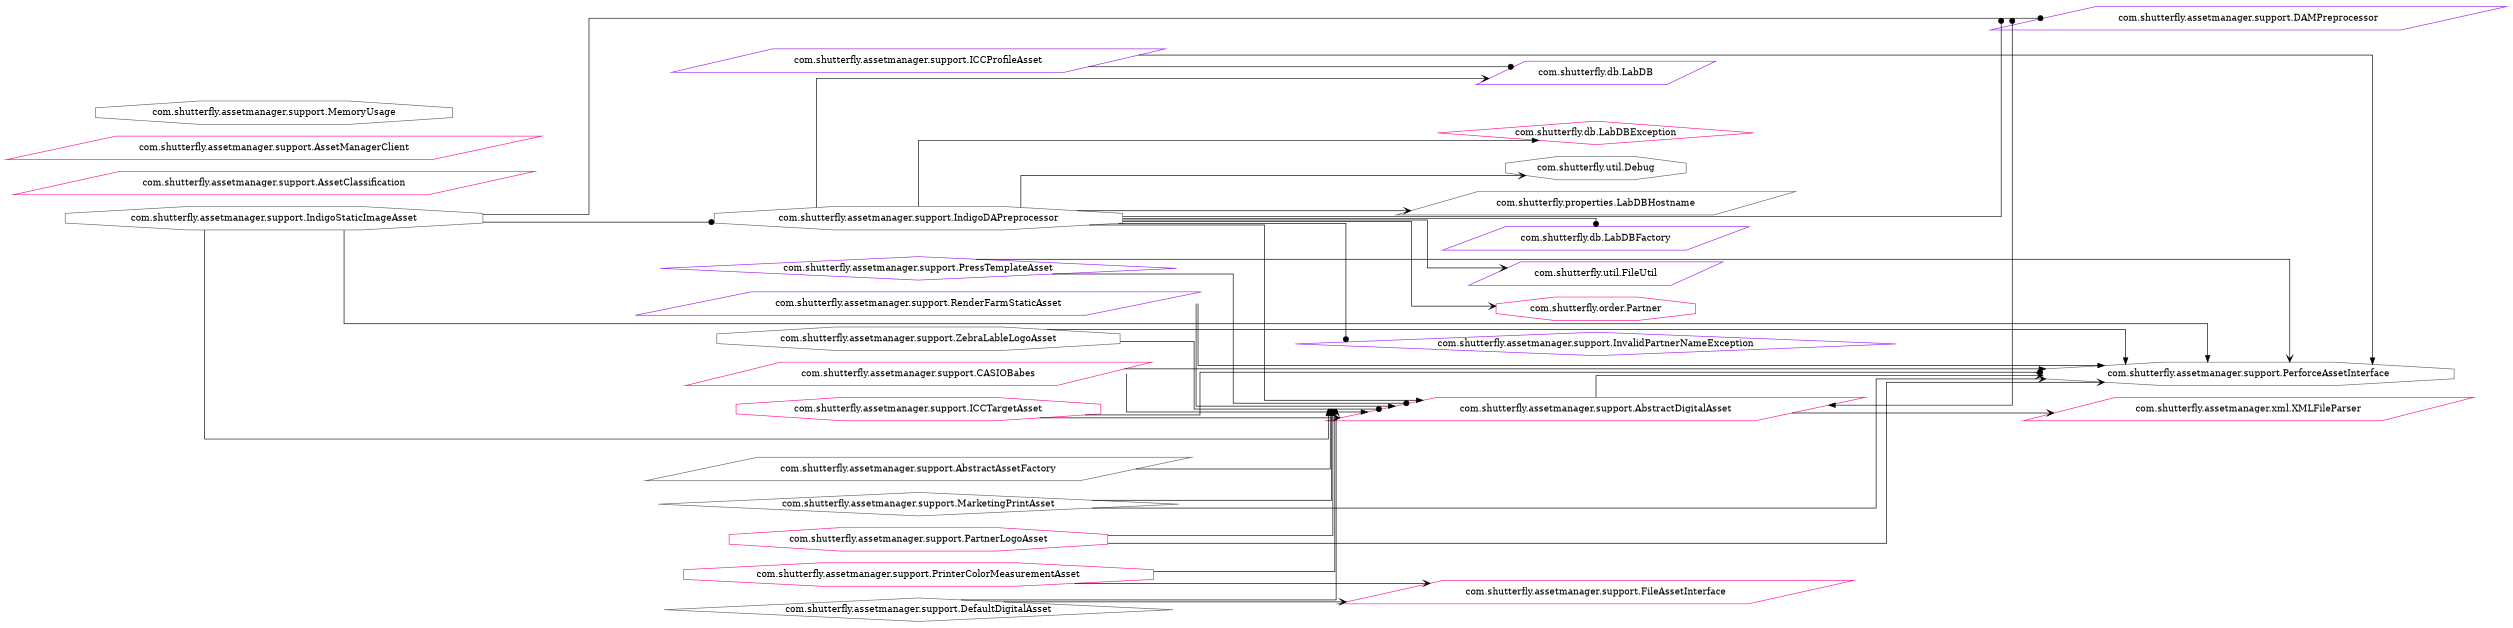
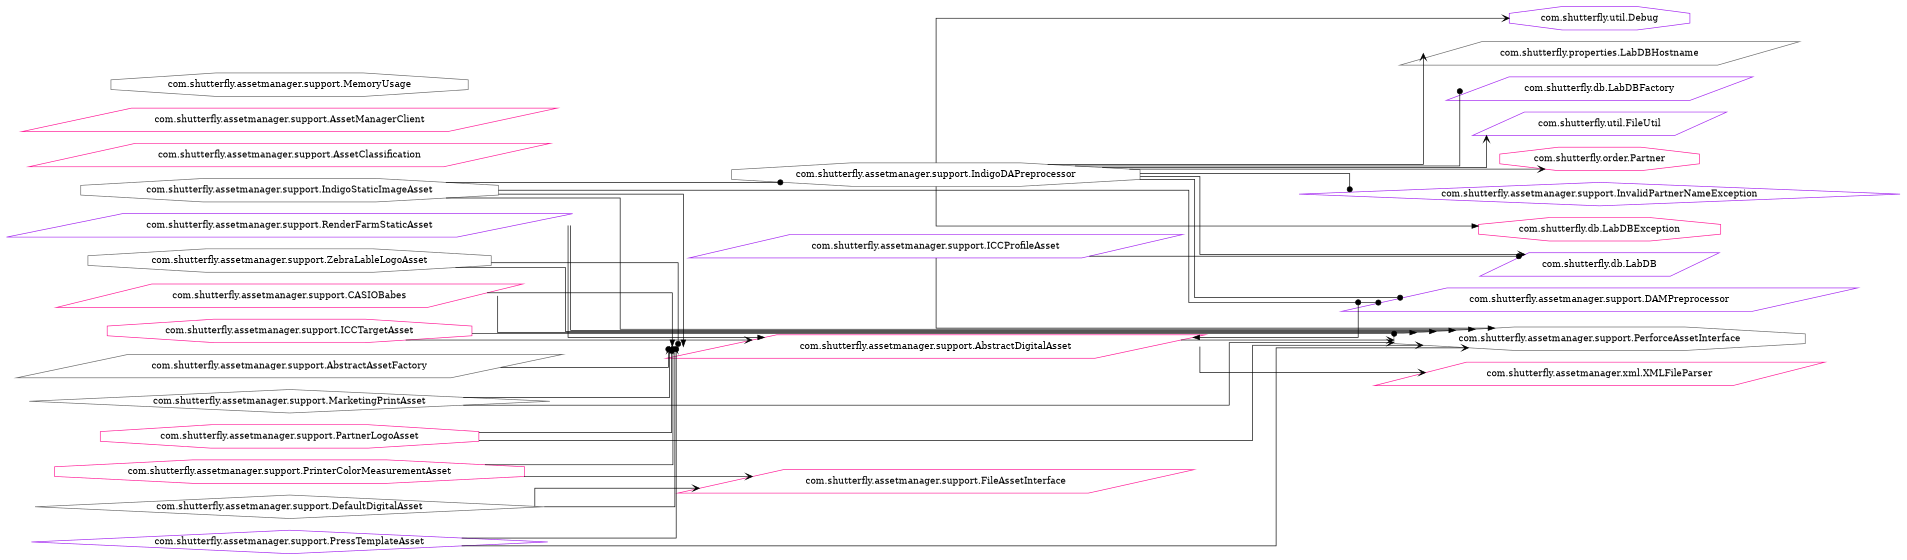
(1596, 133) -> (1600, 229)
(1596, 168) -> (1600, 18)
(1264, 301) -> none
